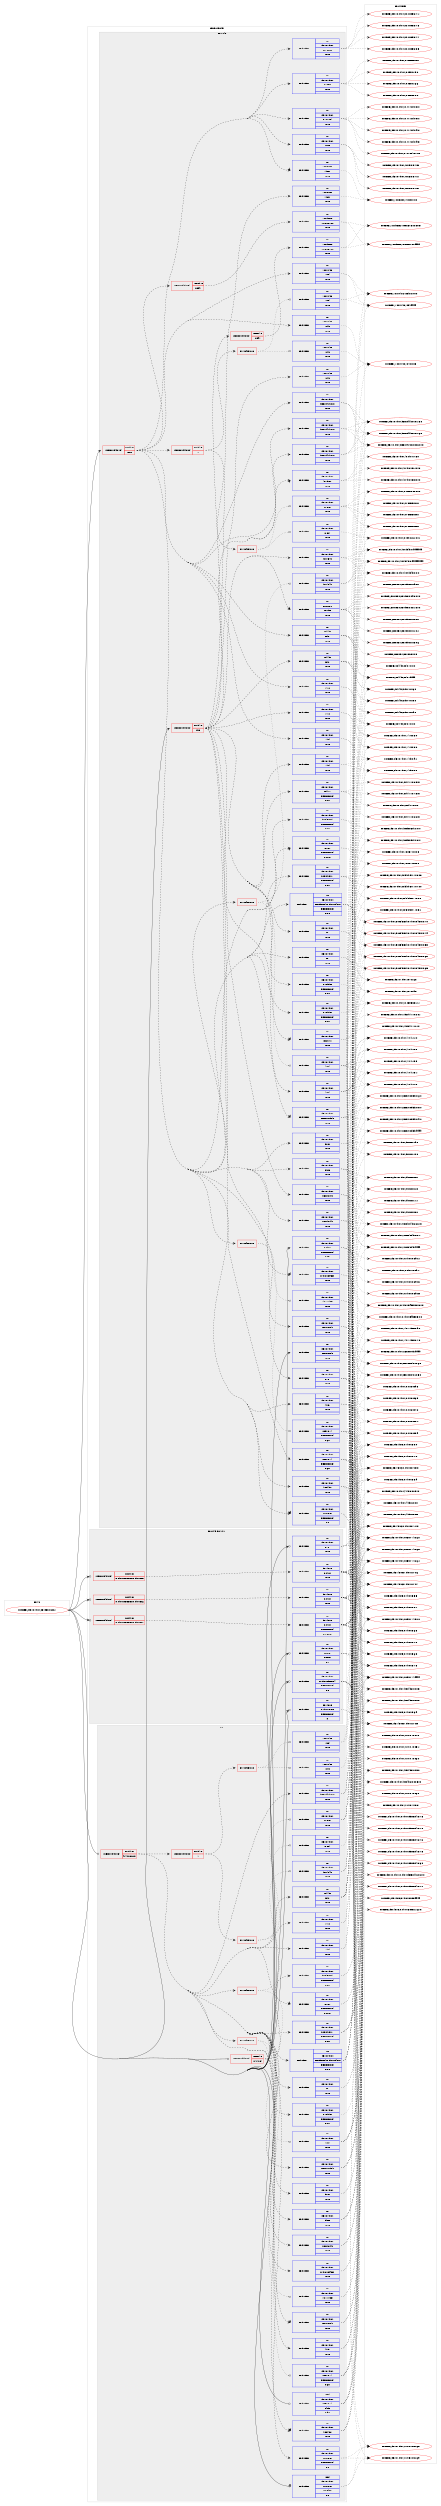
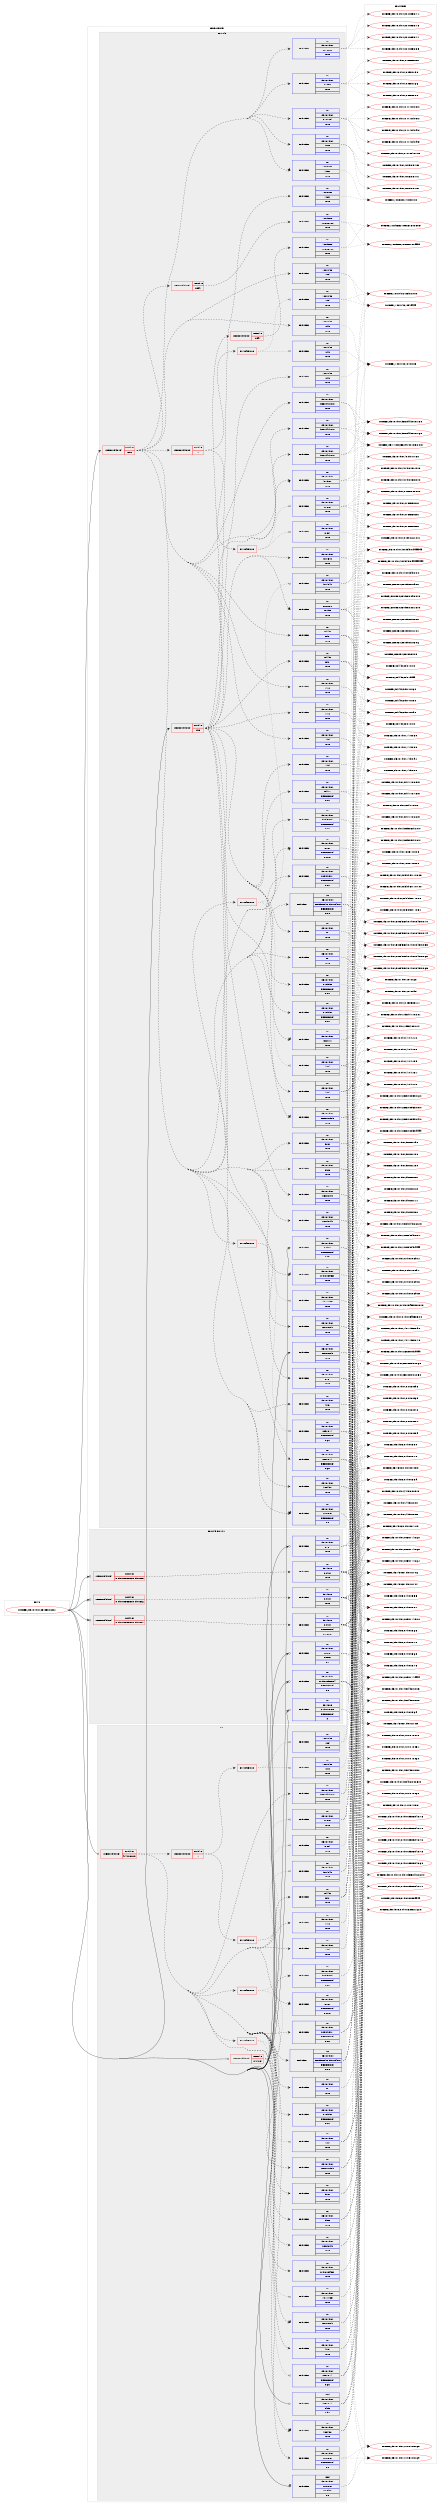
(401, 445) -> (401, 445)
(401, 1026) -> (401, 1026)
none -> (401, 1166)
